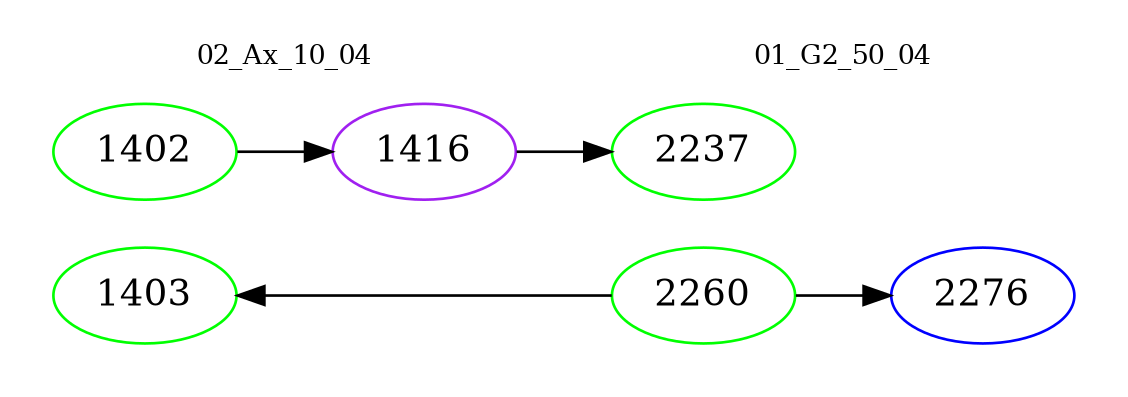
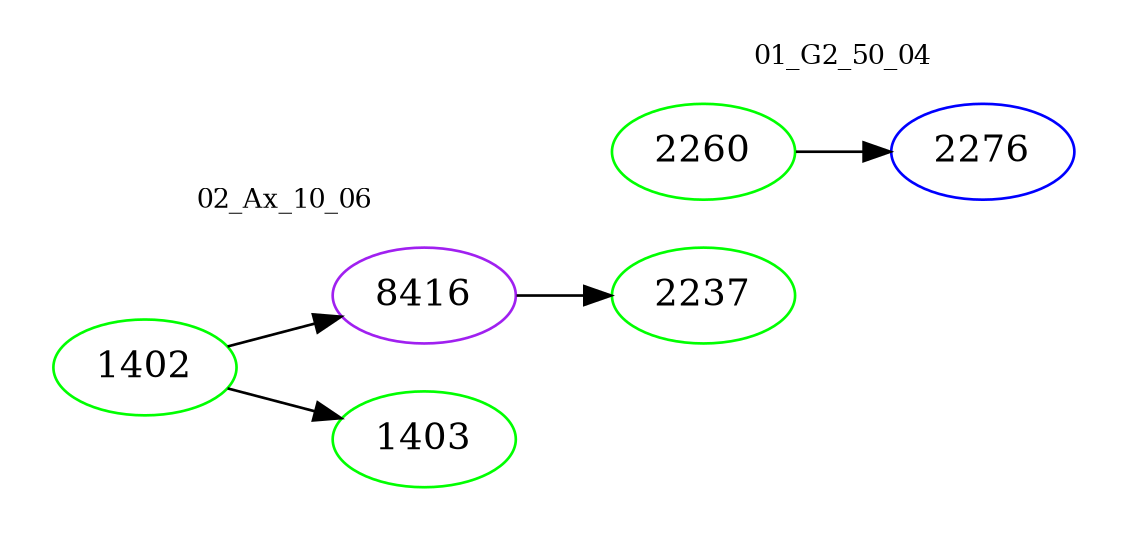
(285, 57) -> (285, 201)
(424, 152) -> (424, 296)
(438, 296) -> (271, 400)
